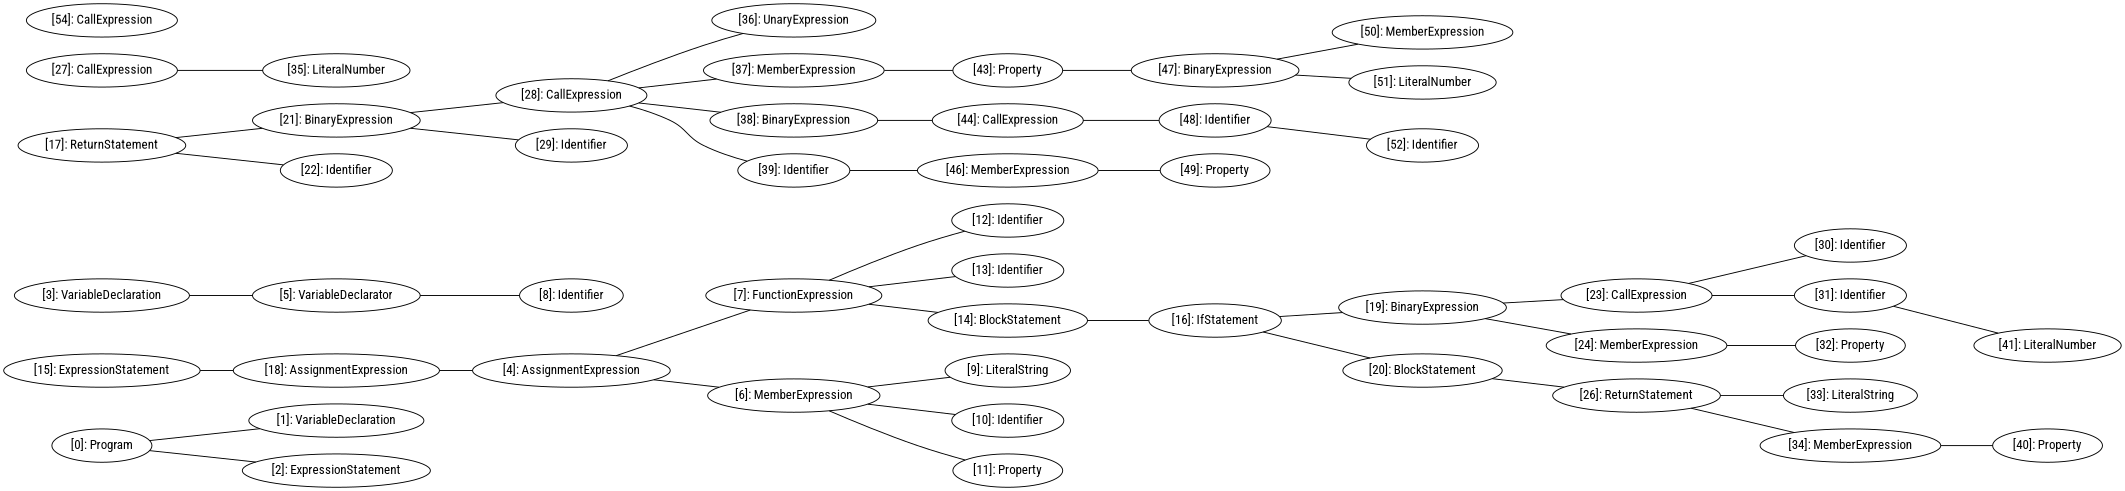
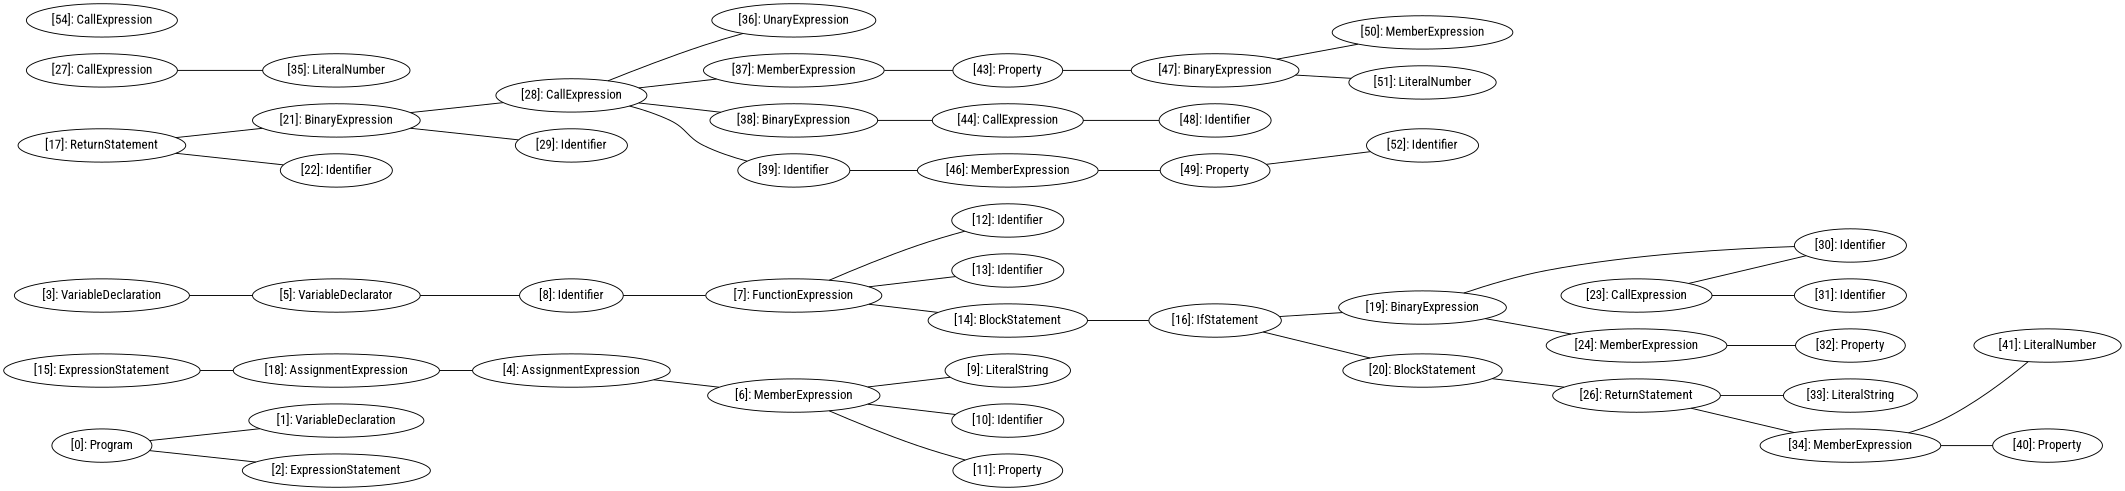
(1319, 133) -> (1318, 158)
(1533, 301) -> (1627, 258)
(1946, 320) -> (1972, 403)
(683, 333) -> (664, 296)
